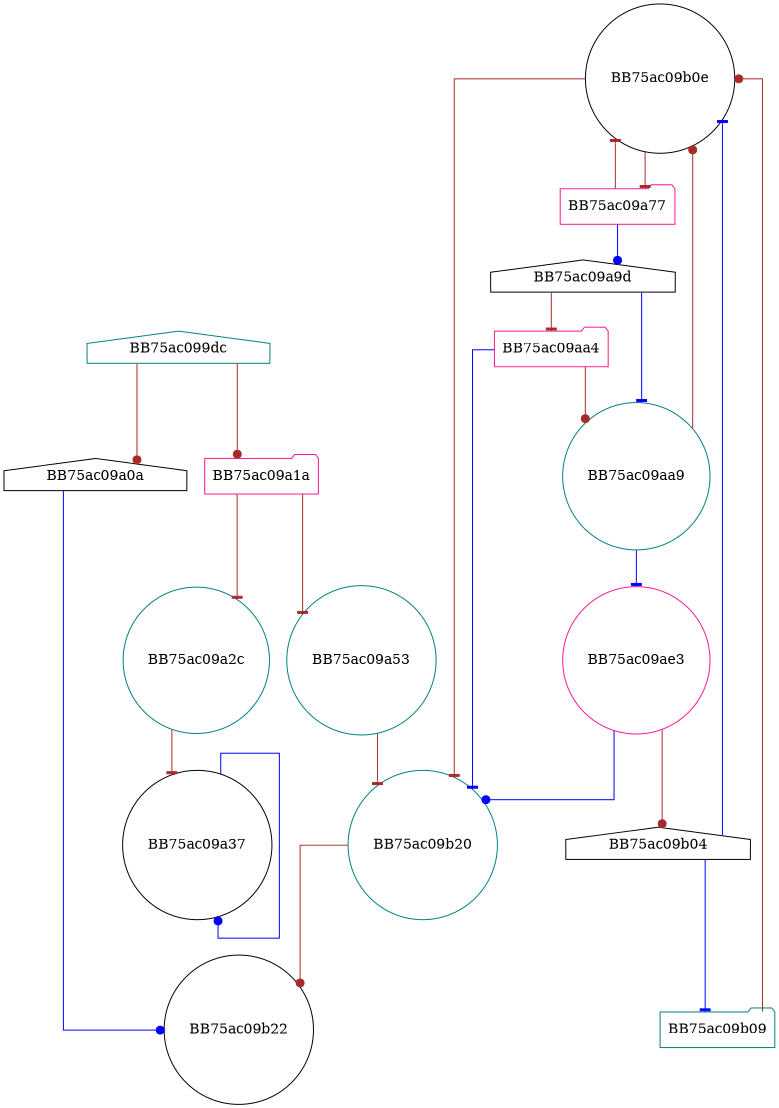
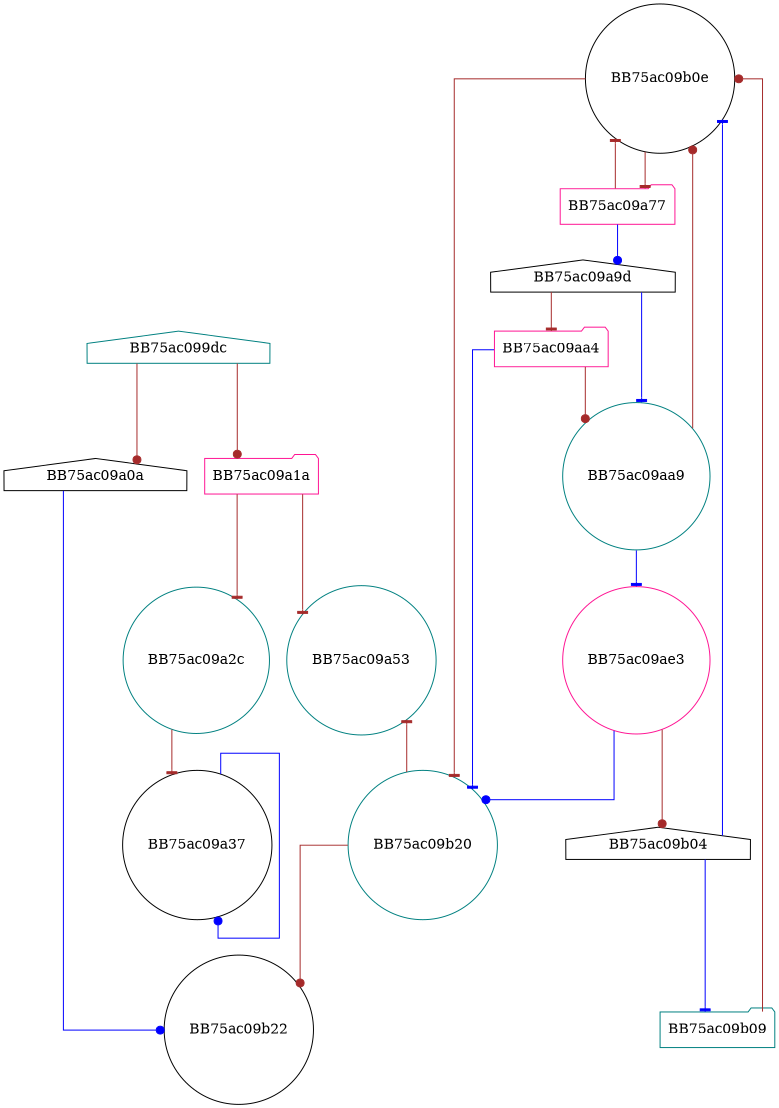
(377, 757) -> (407, 748)
